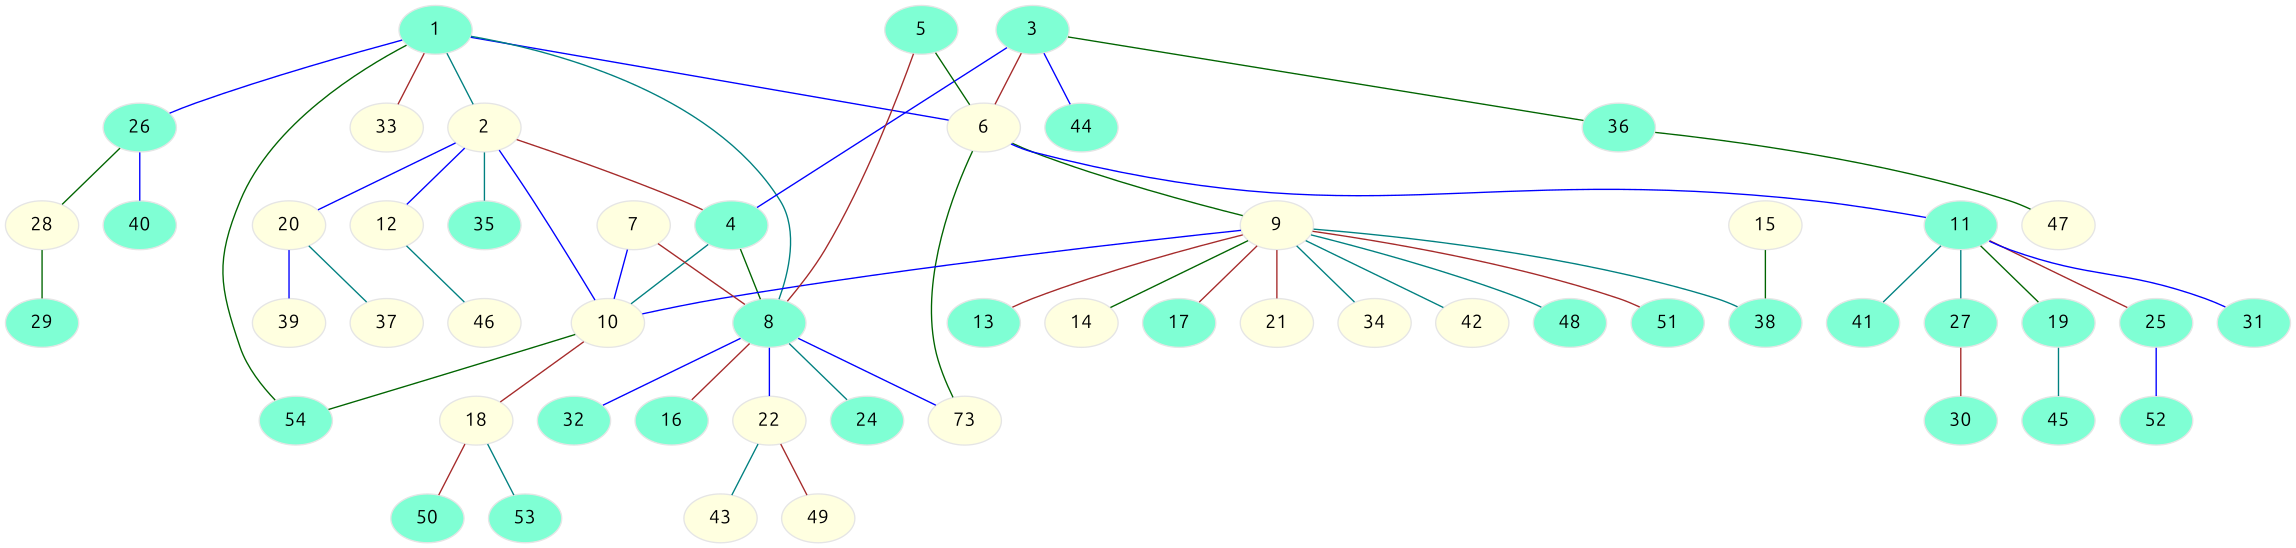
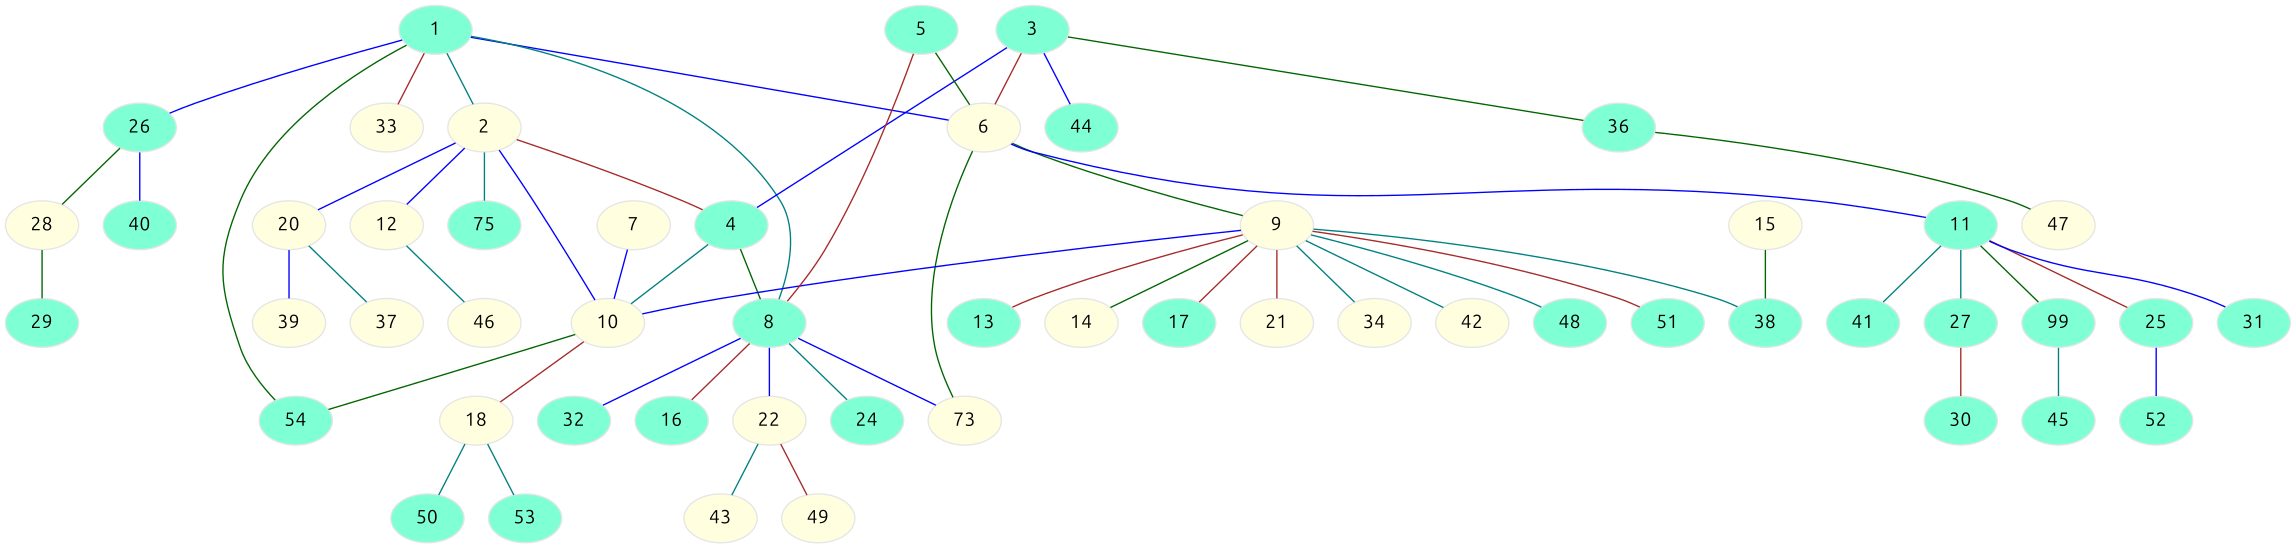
(484, 225) -> (484, 225)
(701, 274) -> none
(2058, 323) -> (2058, 323)
(452, 470) -> (452, 470)
